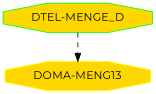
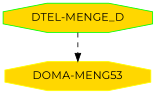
(78, 76) -> (78, 76)
